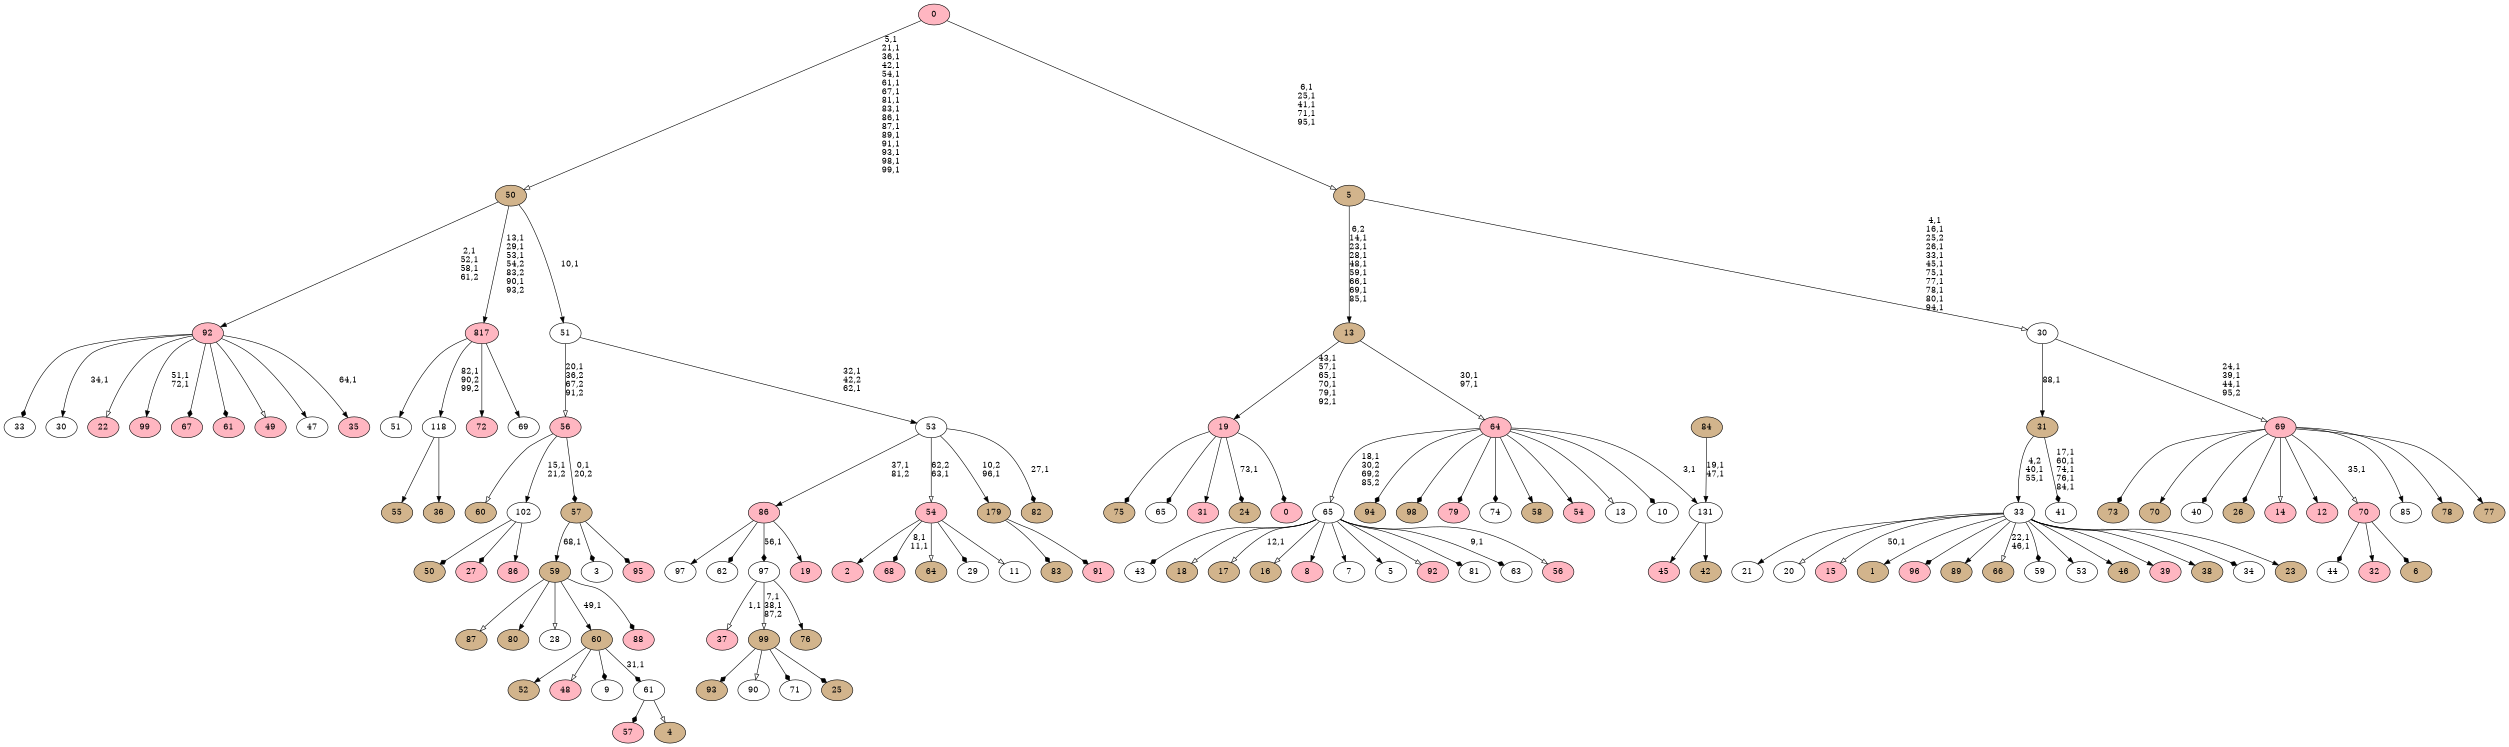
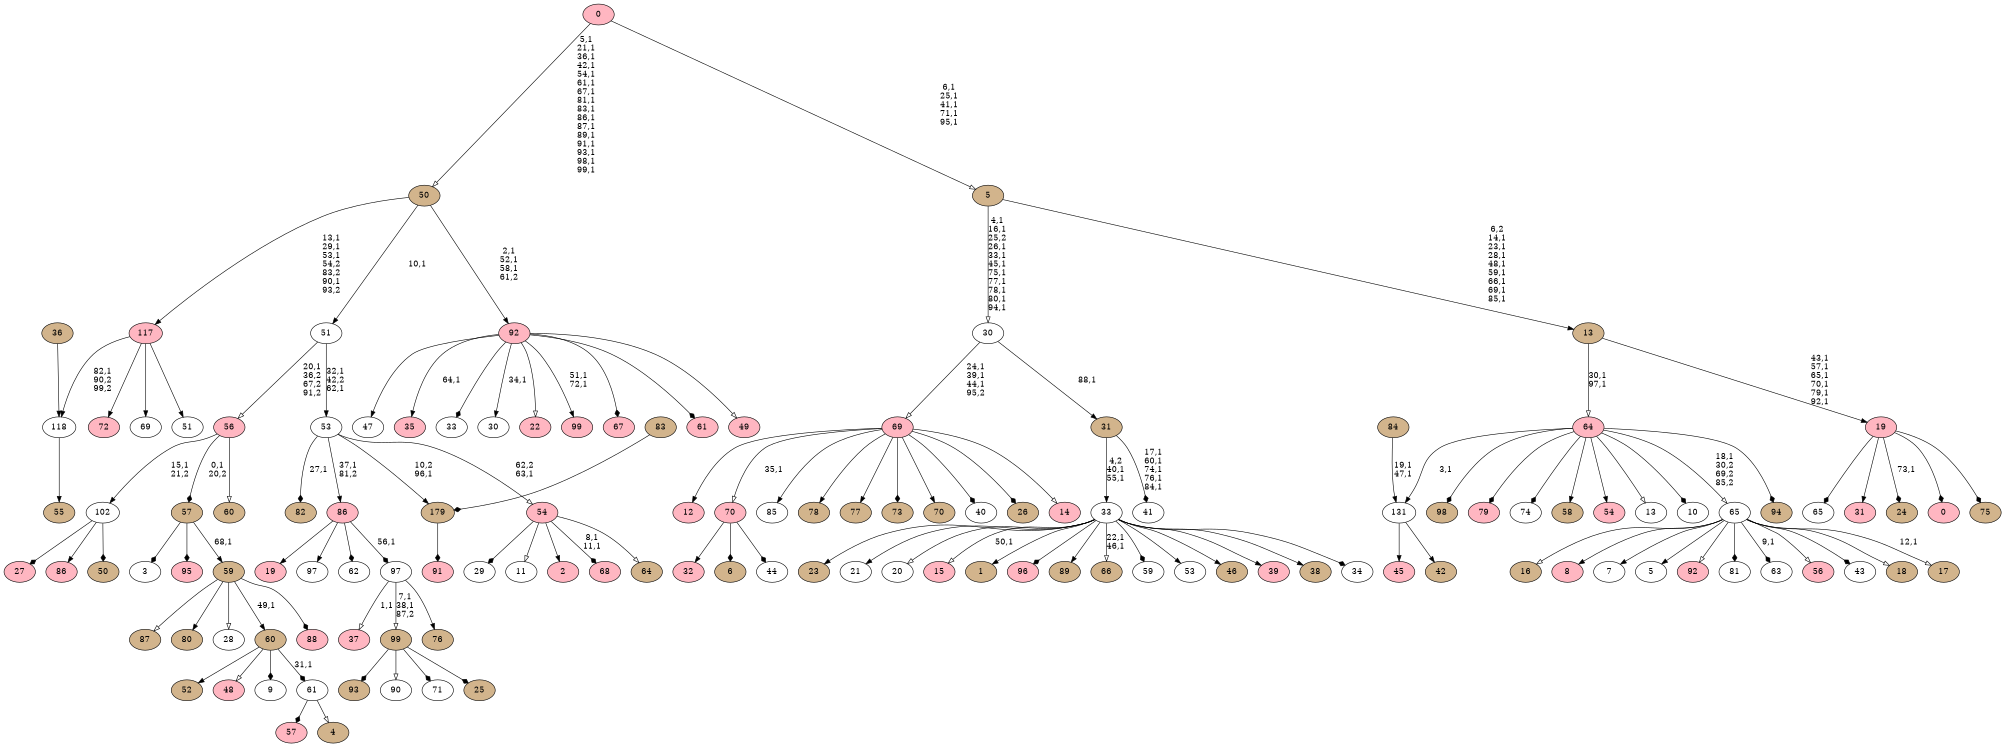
(482, 333) -> (146, 333)
(439, 467) -> (58, 377)
(1027, 537) -> (559, 483)
